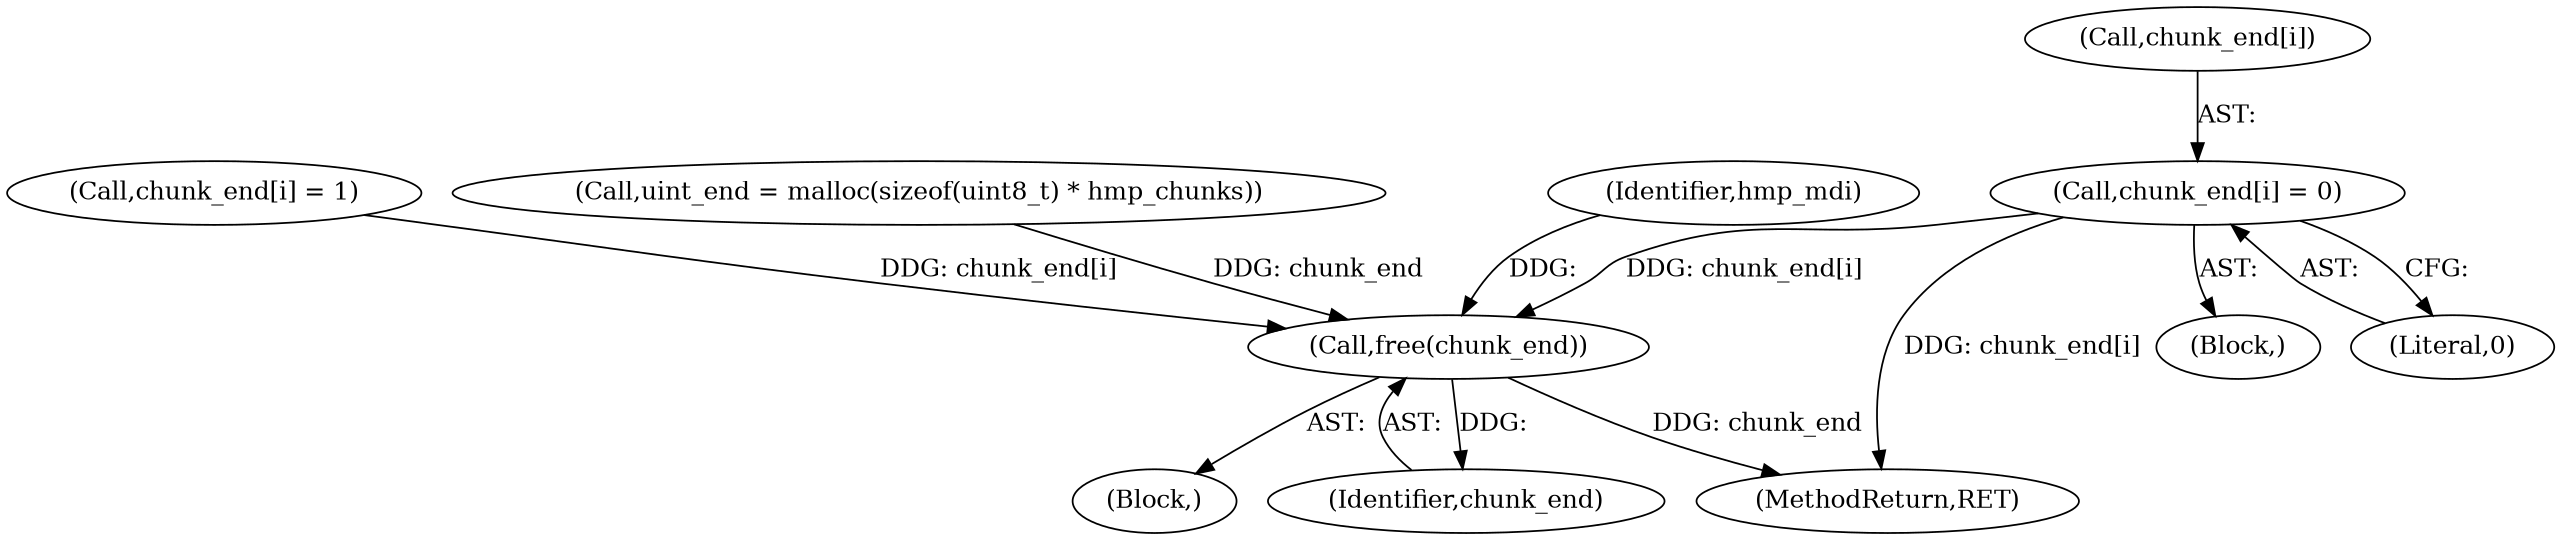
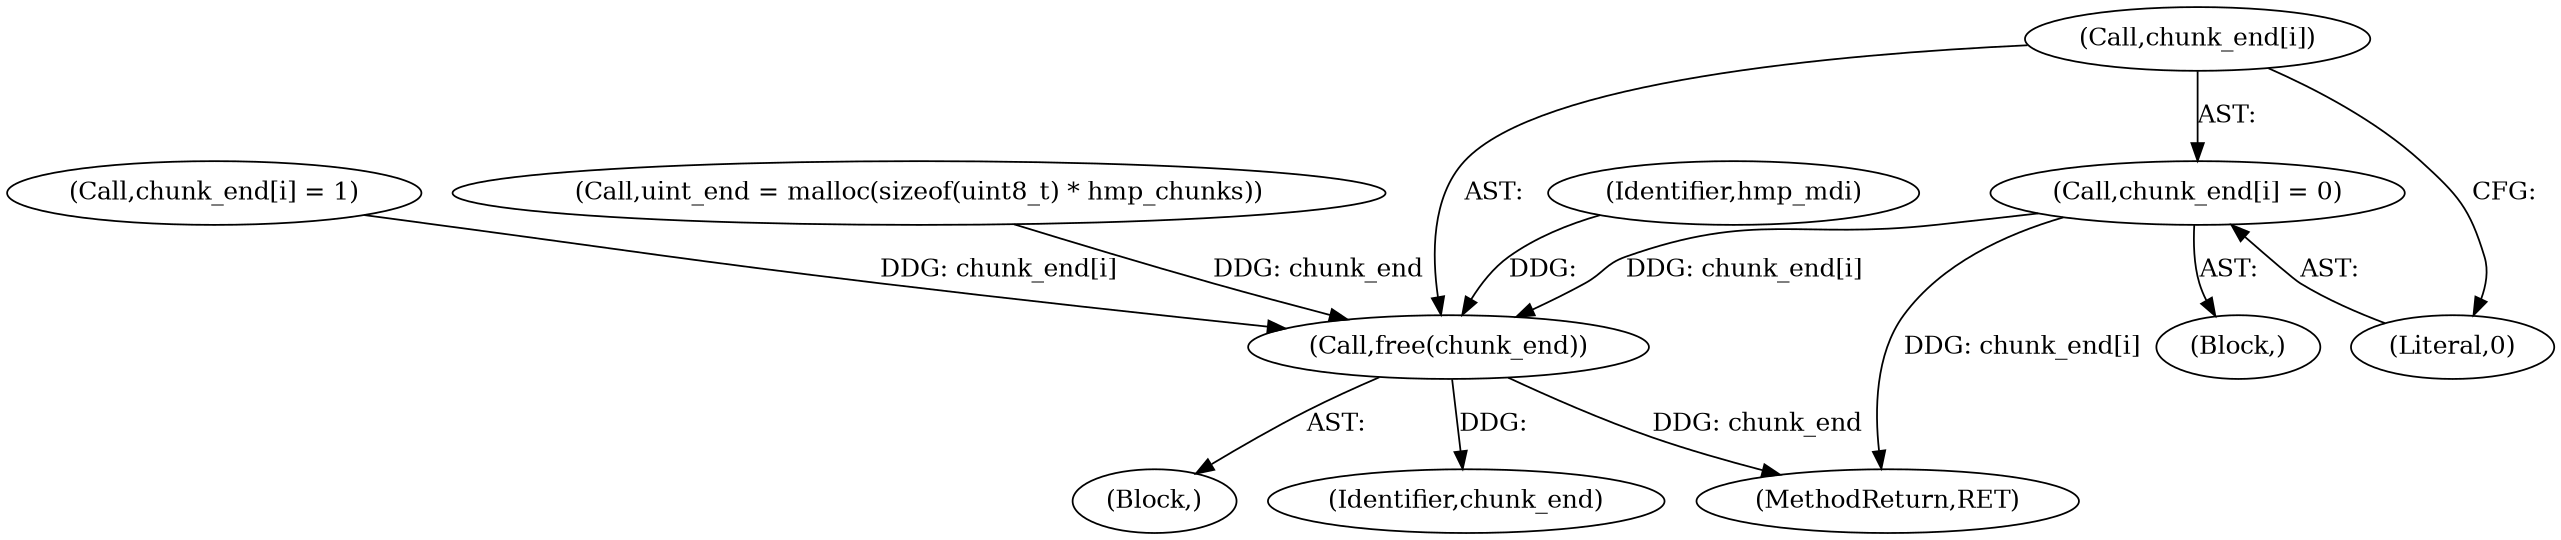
(2367, 252) -> (2414, 155)
(1382, 435) -> (1667, 83)
